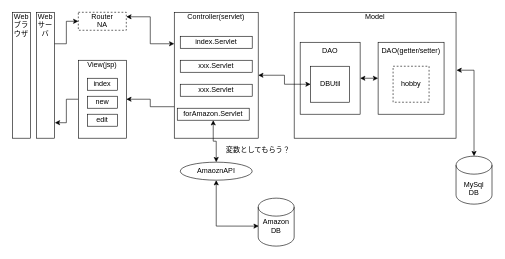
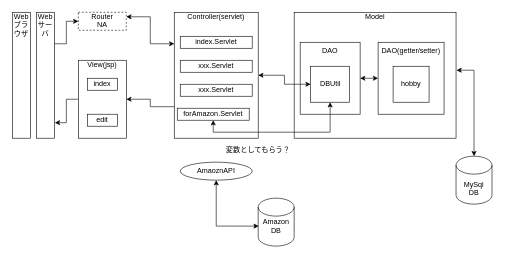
(411, 84) -> (411, 84)
(102, 102) -> none
(213, 140) -> (330, 107)
